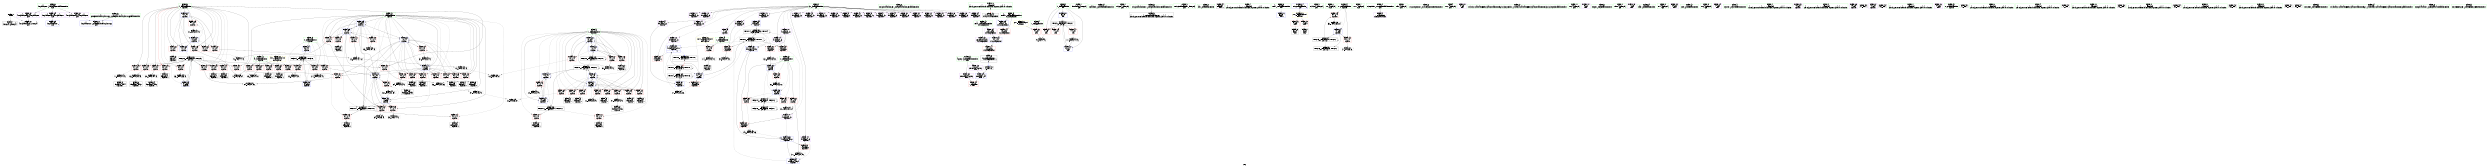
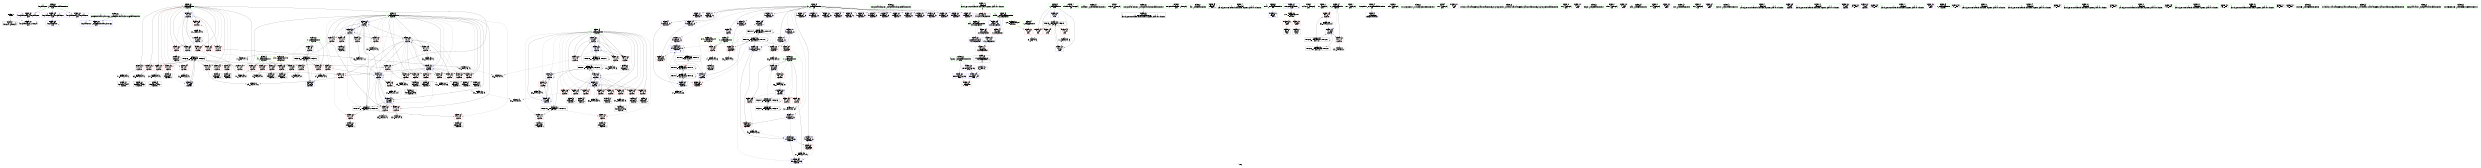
(810, 15) -> none
